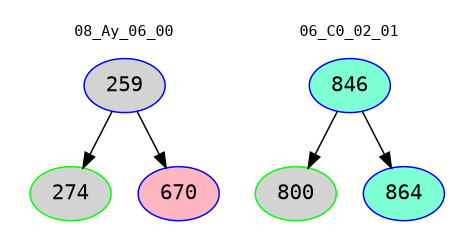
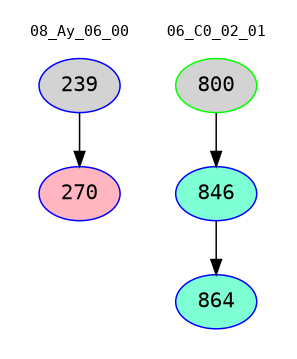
(125, 86) -> (80, 86)
(326, 133) -> (216, 132)
(71, 194) -> none
(179, 194) -> (80, 194)
